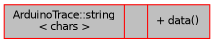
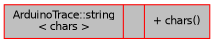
(178, 21) -> (177, 21)
